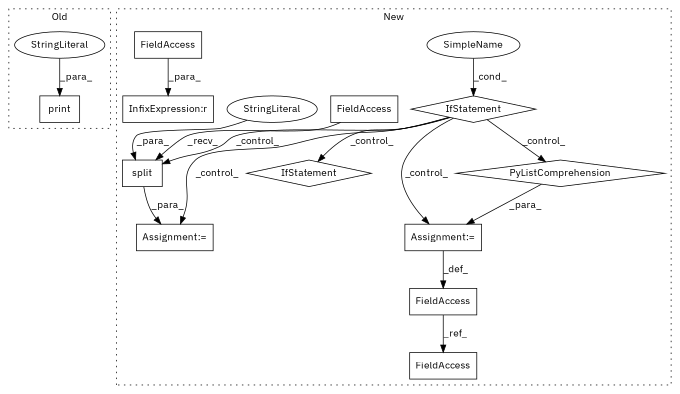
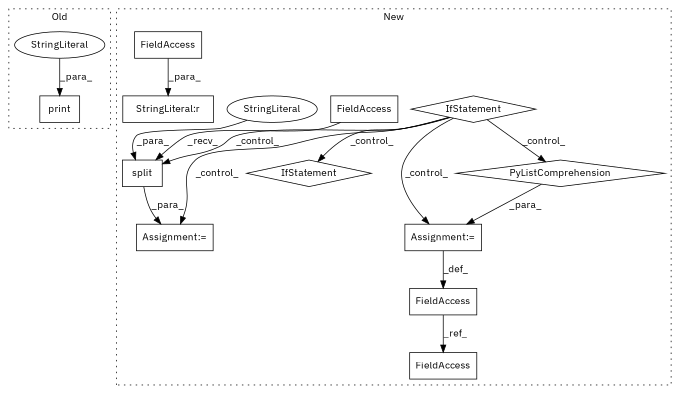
(473, 45) -> none
(168, 109) -> (168, 109)
